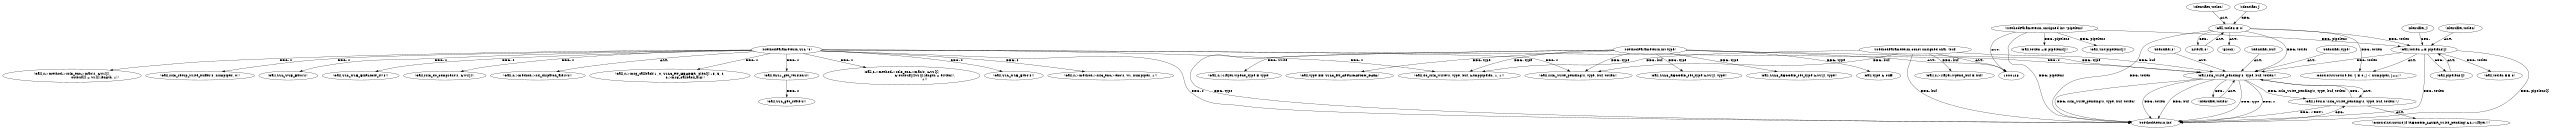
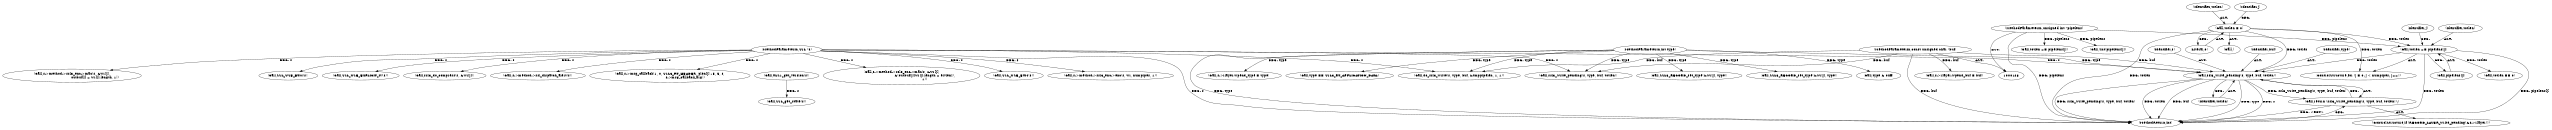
(2229, 50) -> (2229, 50)
(1894, 59) -> none
(665, 60) -> (665, 60)
(1278, 60) -> (1278, 60)
(787, 61) -> none
(200, 76) -> none
